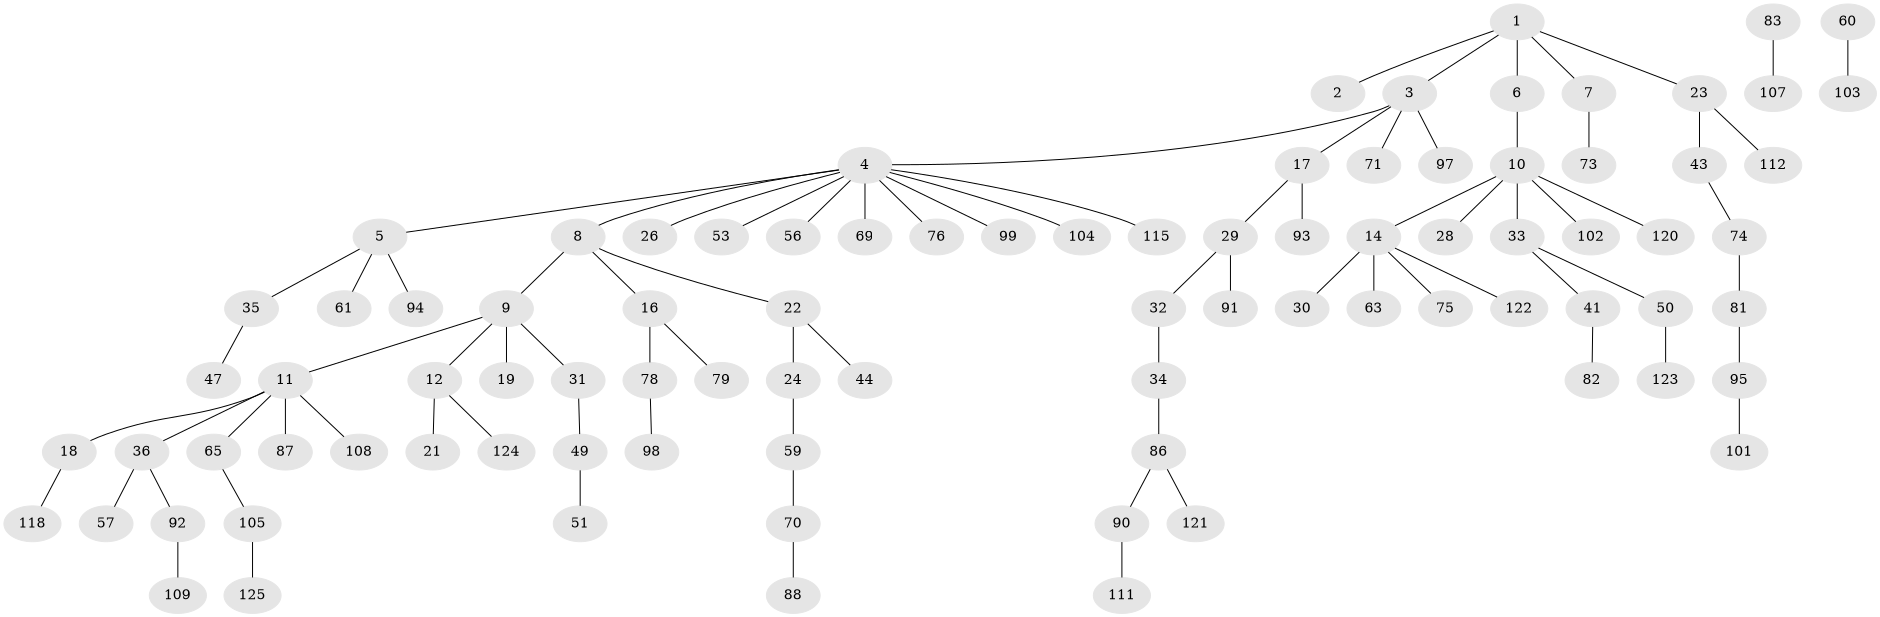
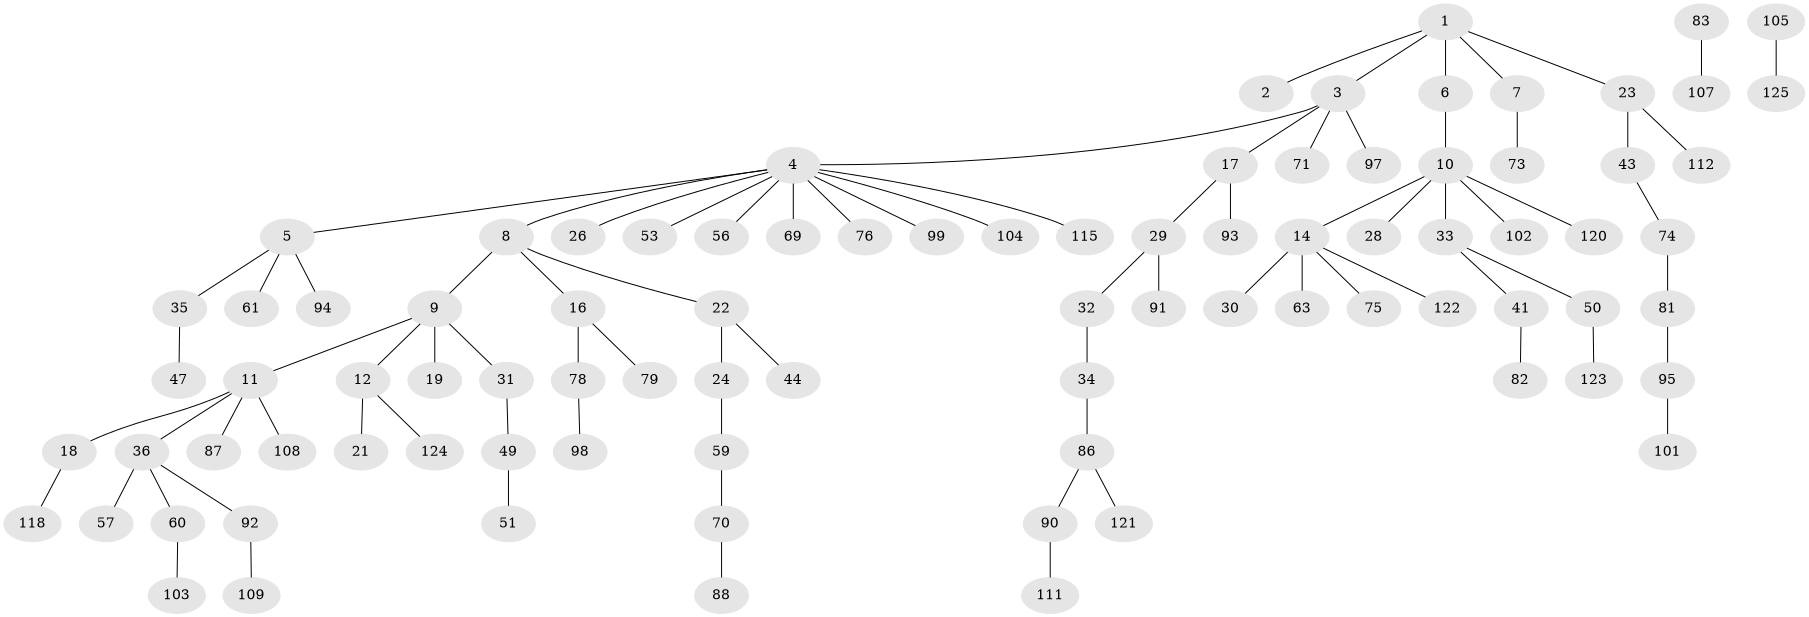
(214, 452) -> none
none -> (160, 488)
